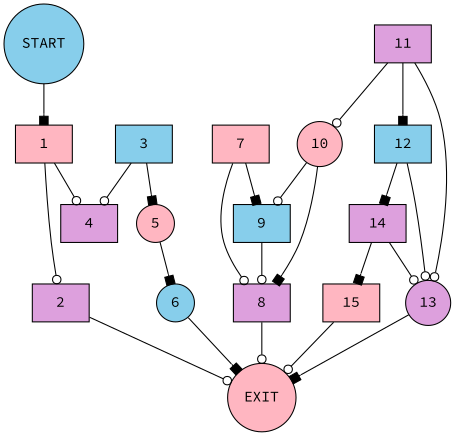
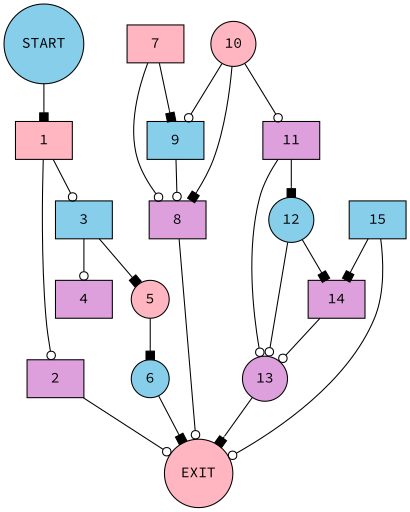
(364, 91) -> (260, 89)
(403, 144) -> (291, 220)
(64, 180) -> (62, 176)
(366, 258) -> (360, 255)
(351, 303) -> (378, 220)
